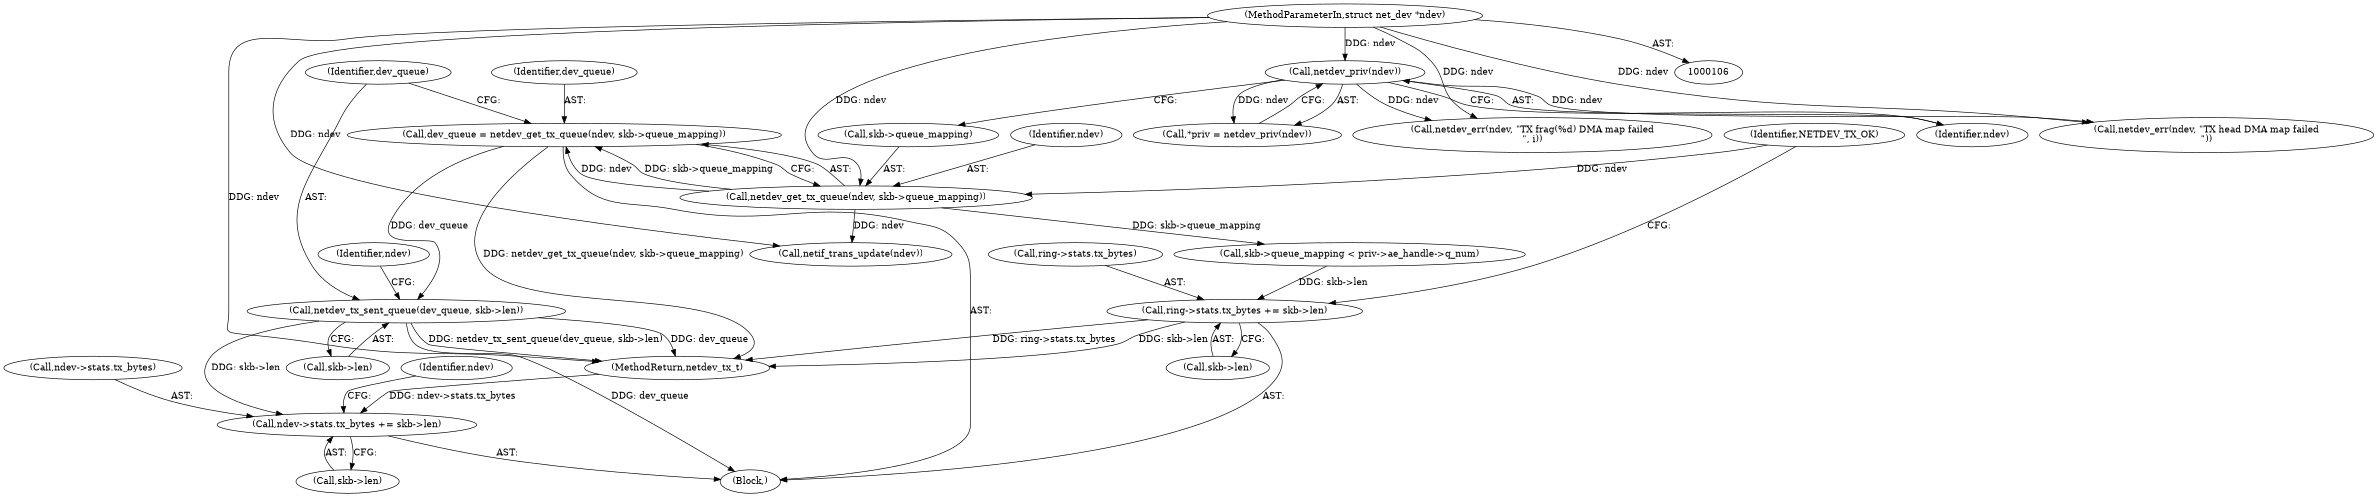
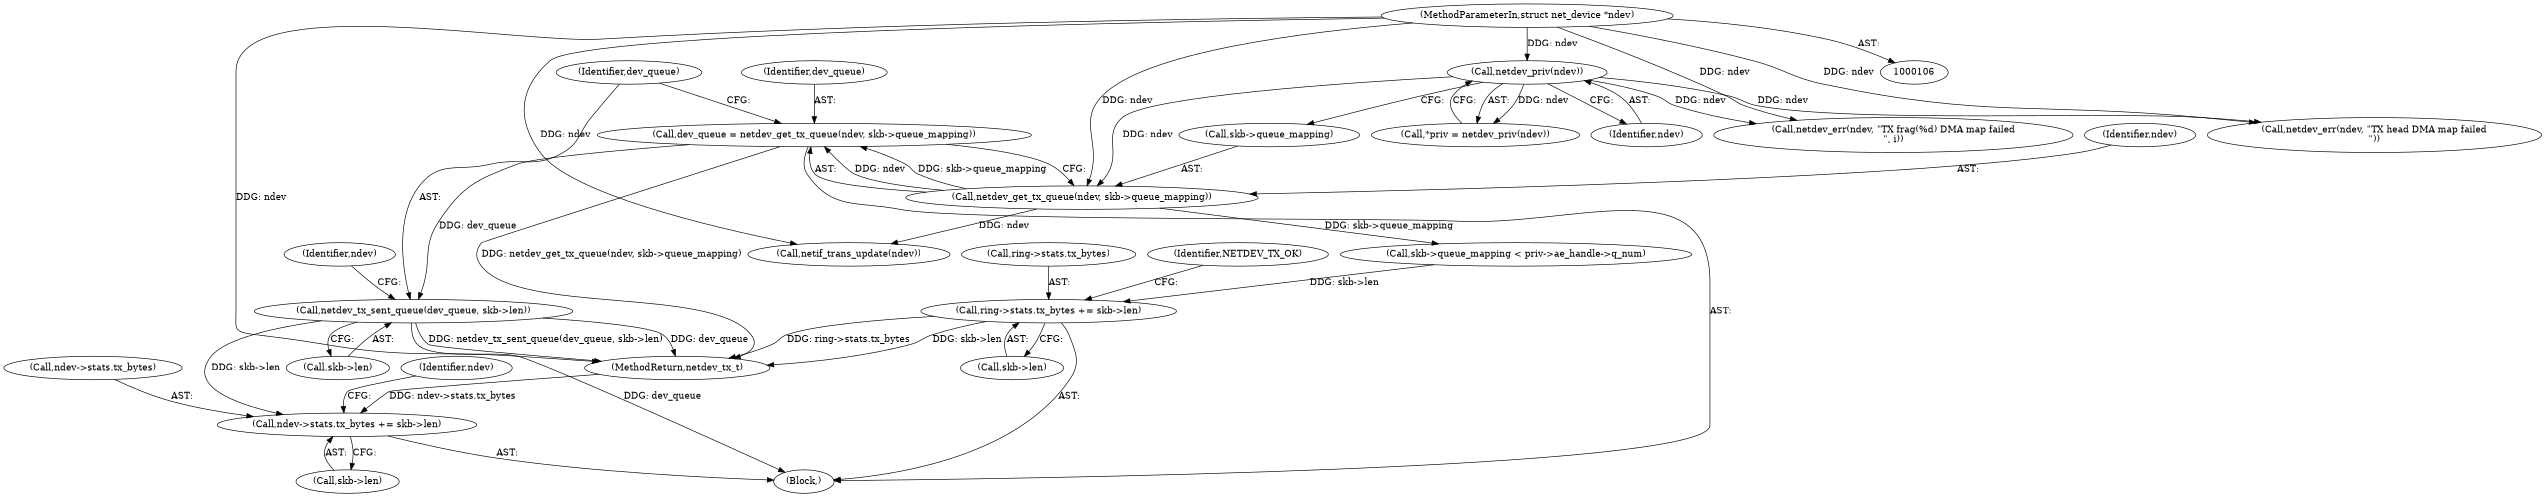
(1345, 16) -> (1527, 16)
(1400, 179) -> (1252, 92)
